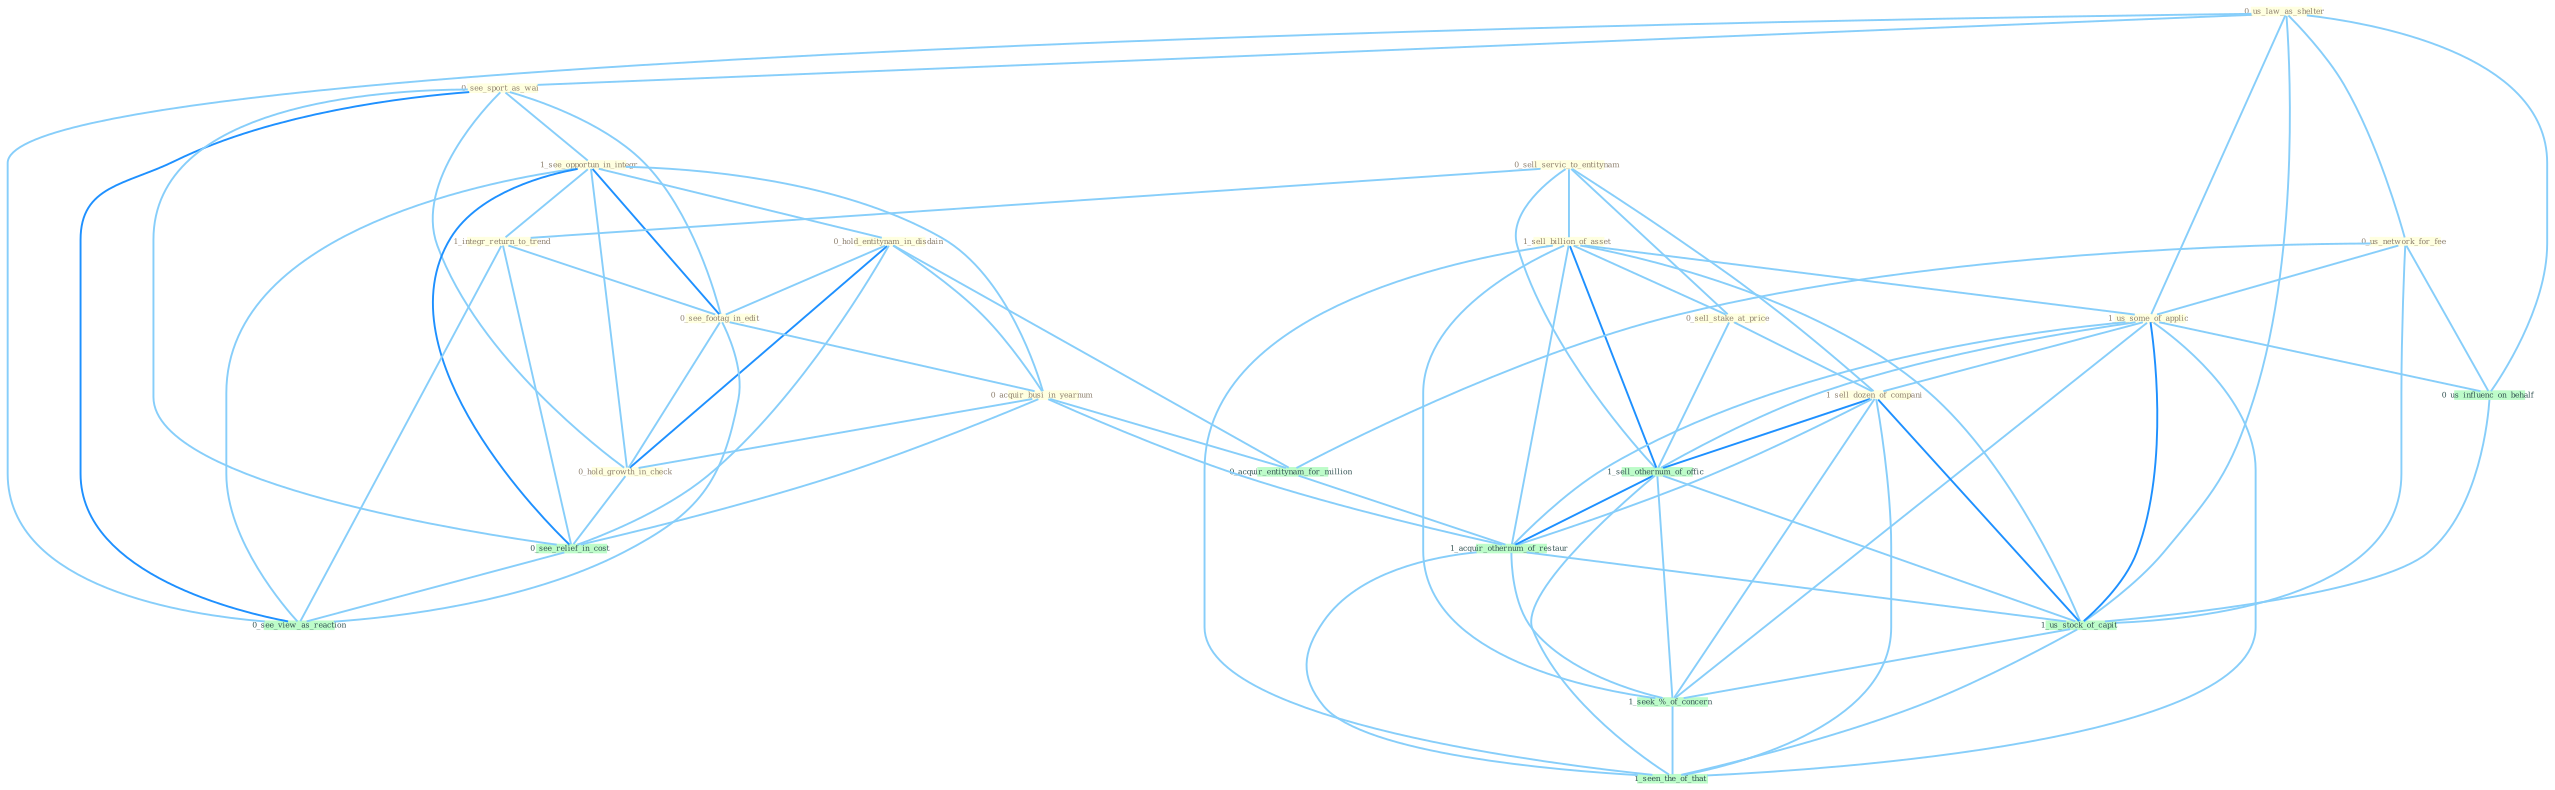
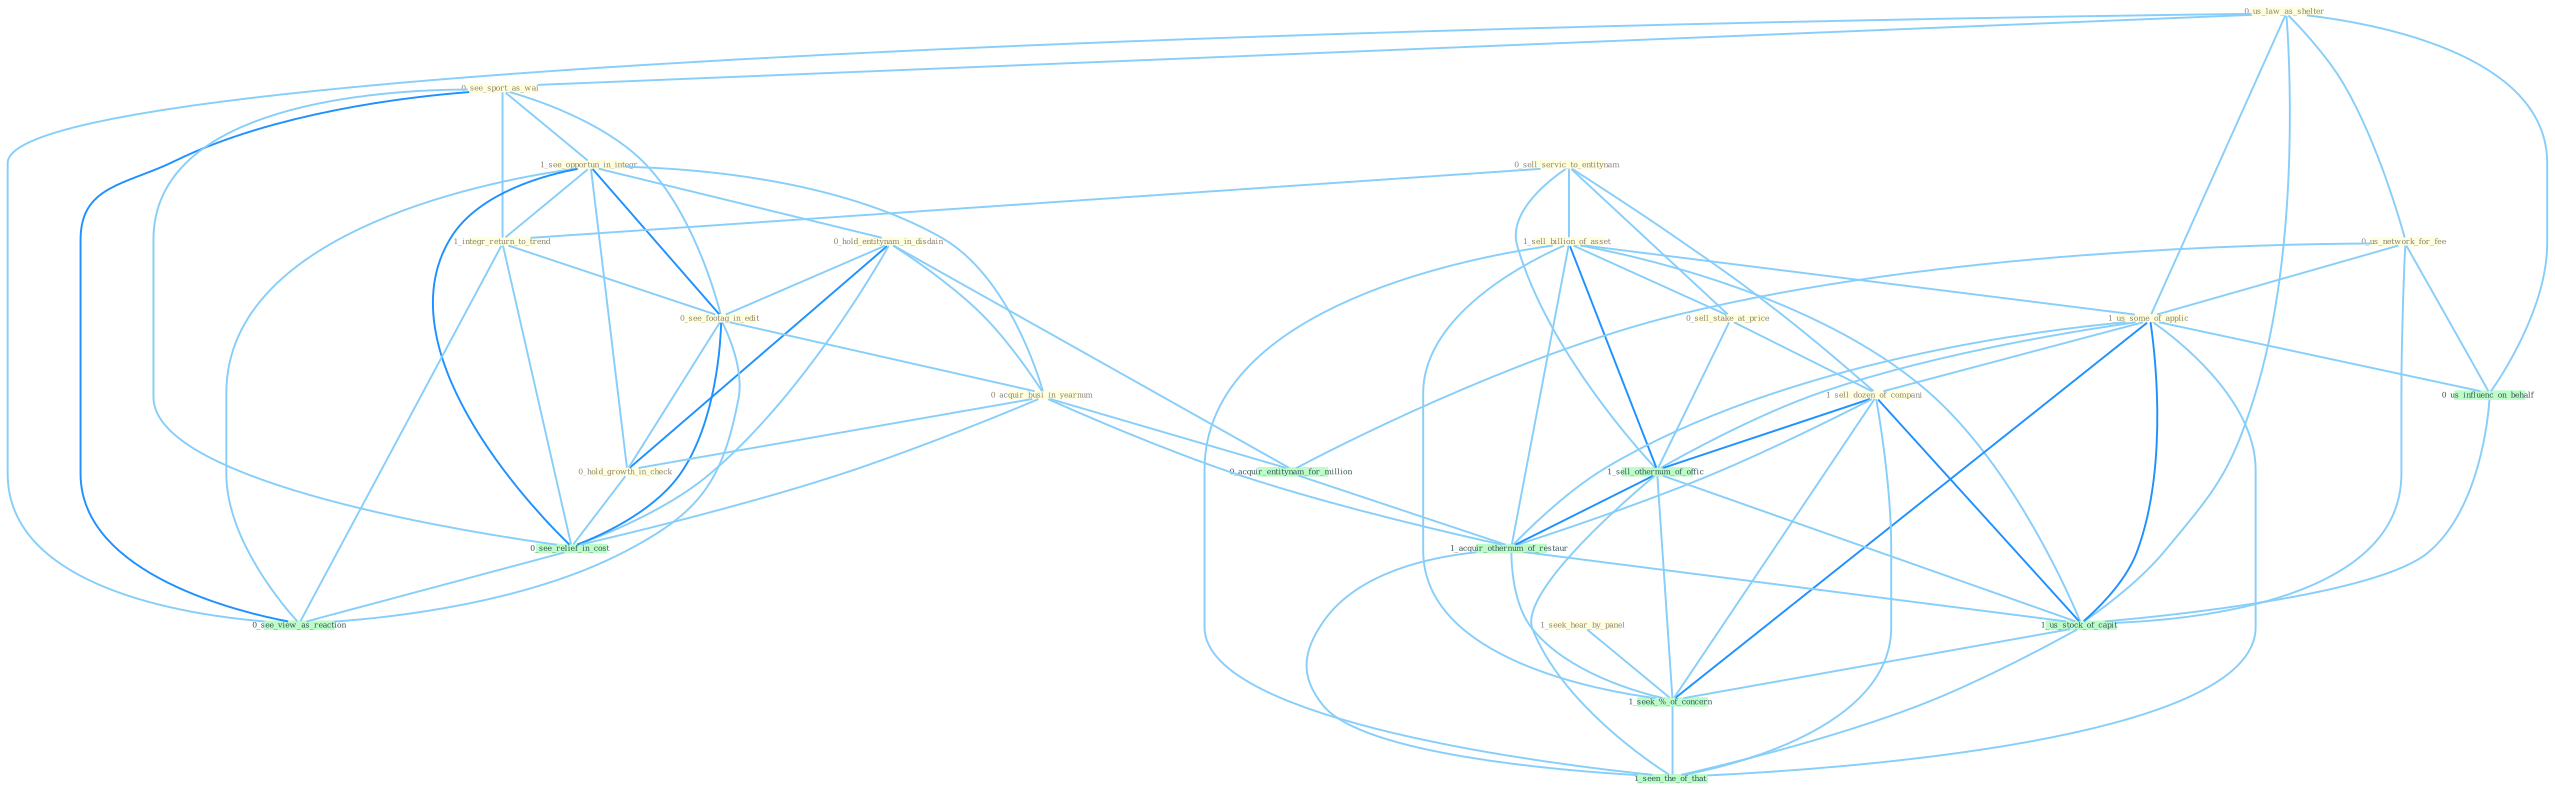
(458, 289) -> (503, 165)
none -> (681, 472)
(1911, 510) -> (1911, 510)
none -> (1584, 625)
